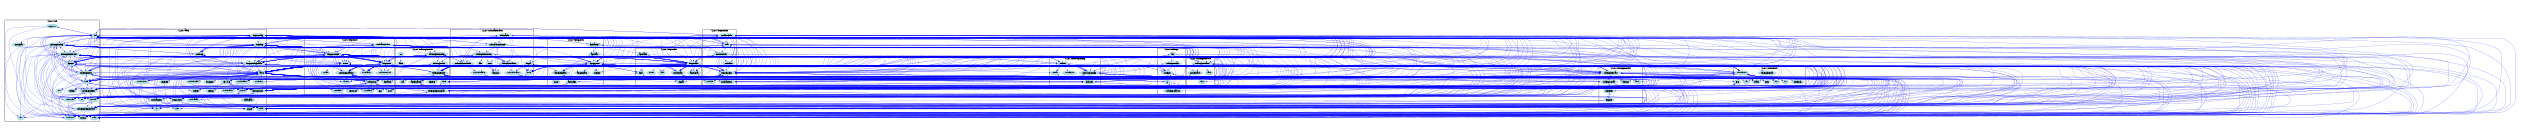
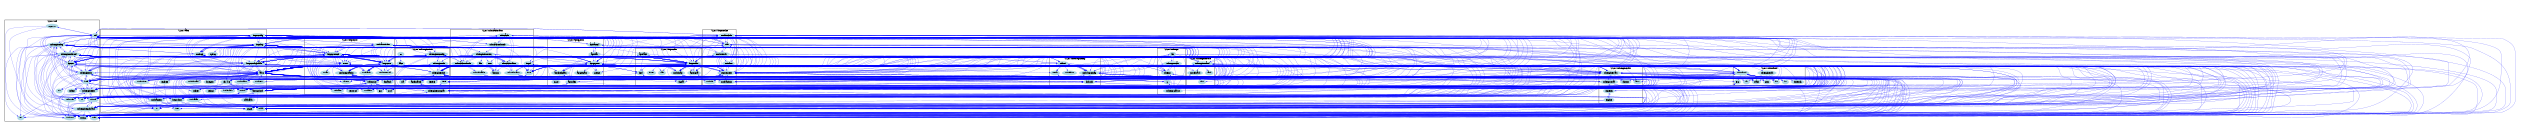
(19, 45) -> none
none -> (213, 54)
